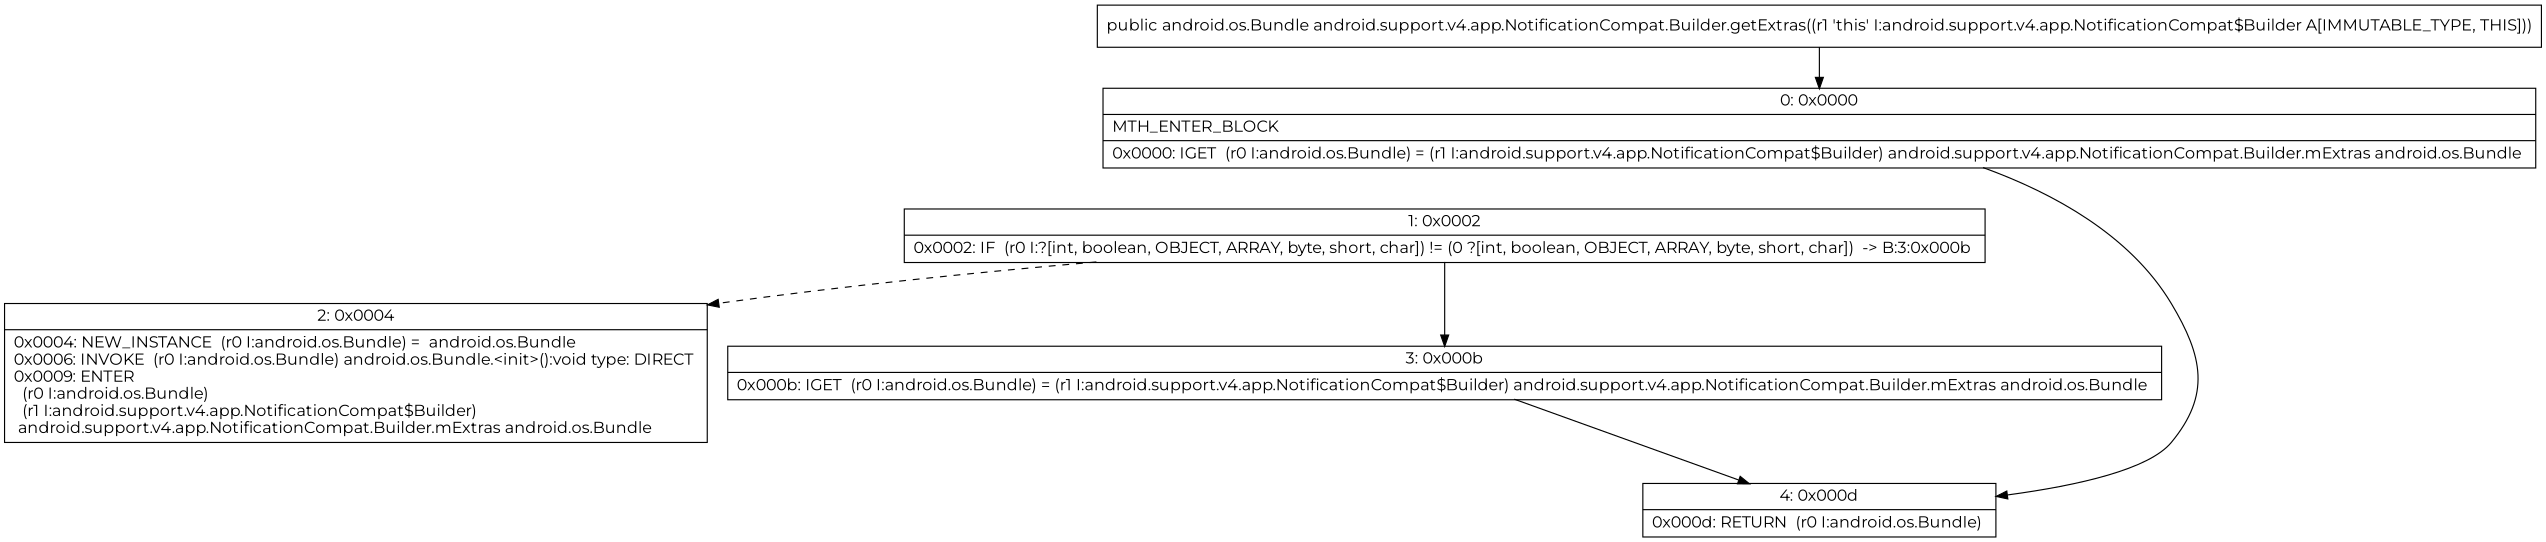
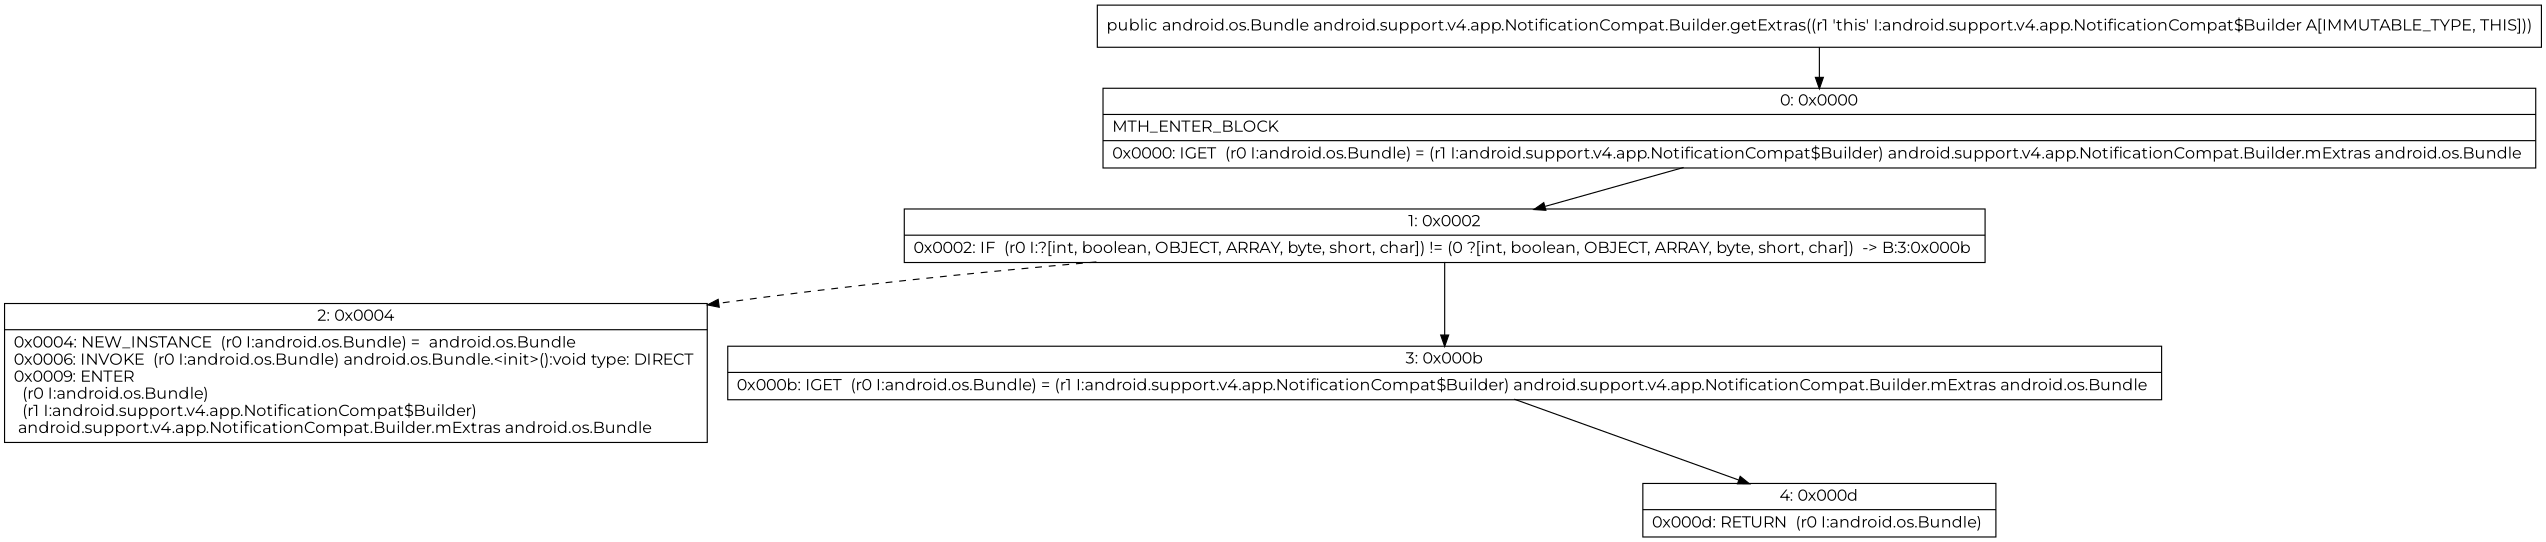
(2191, 343) -> (1614, 187)
